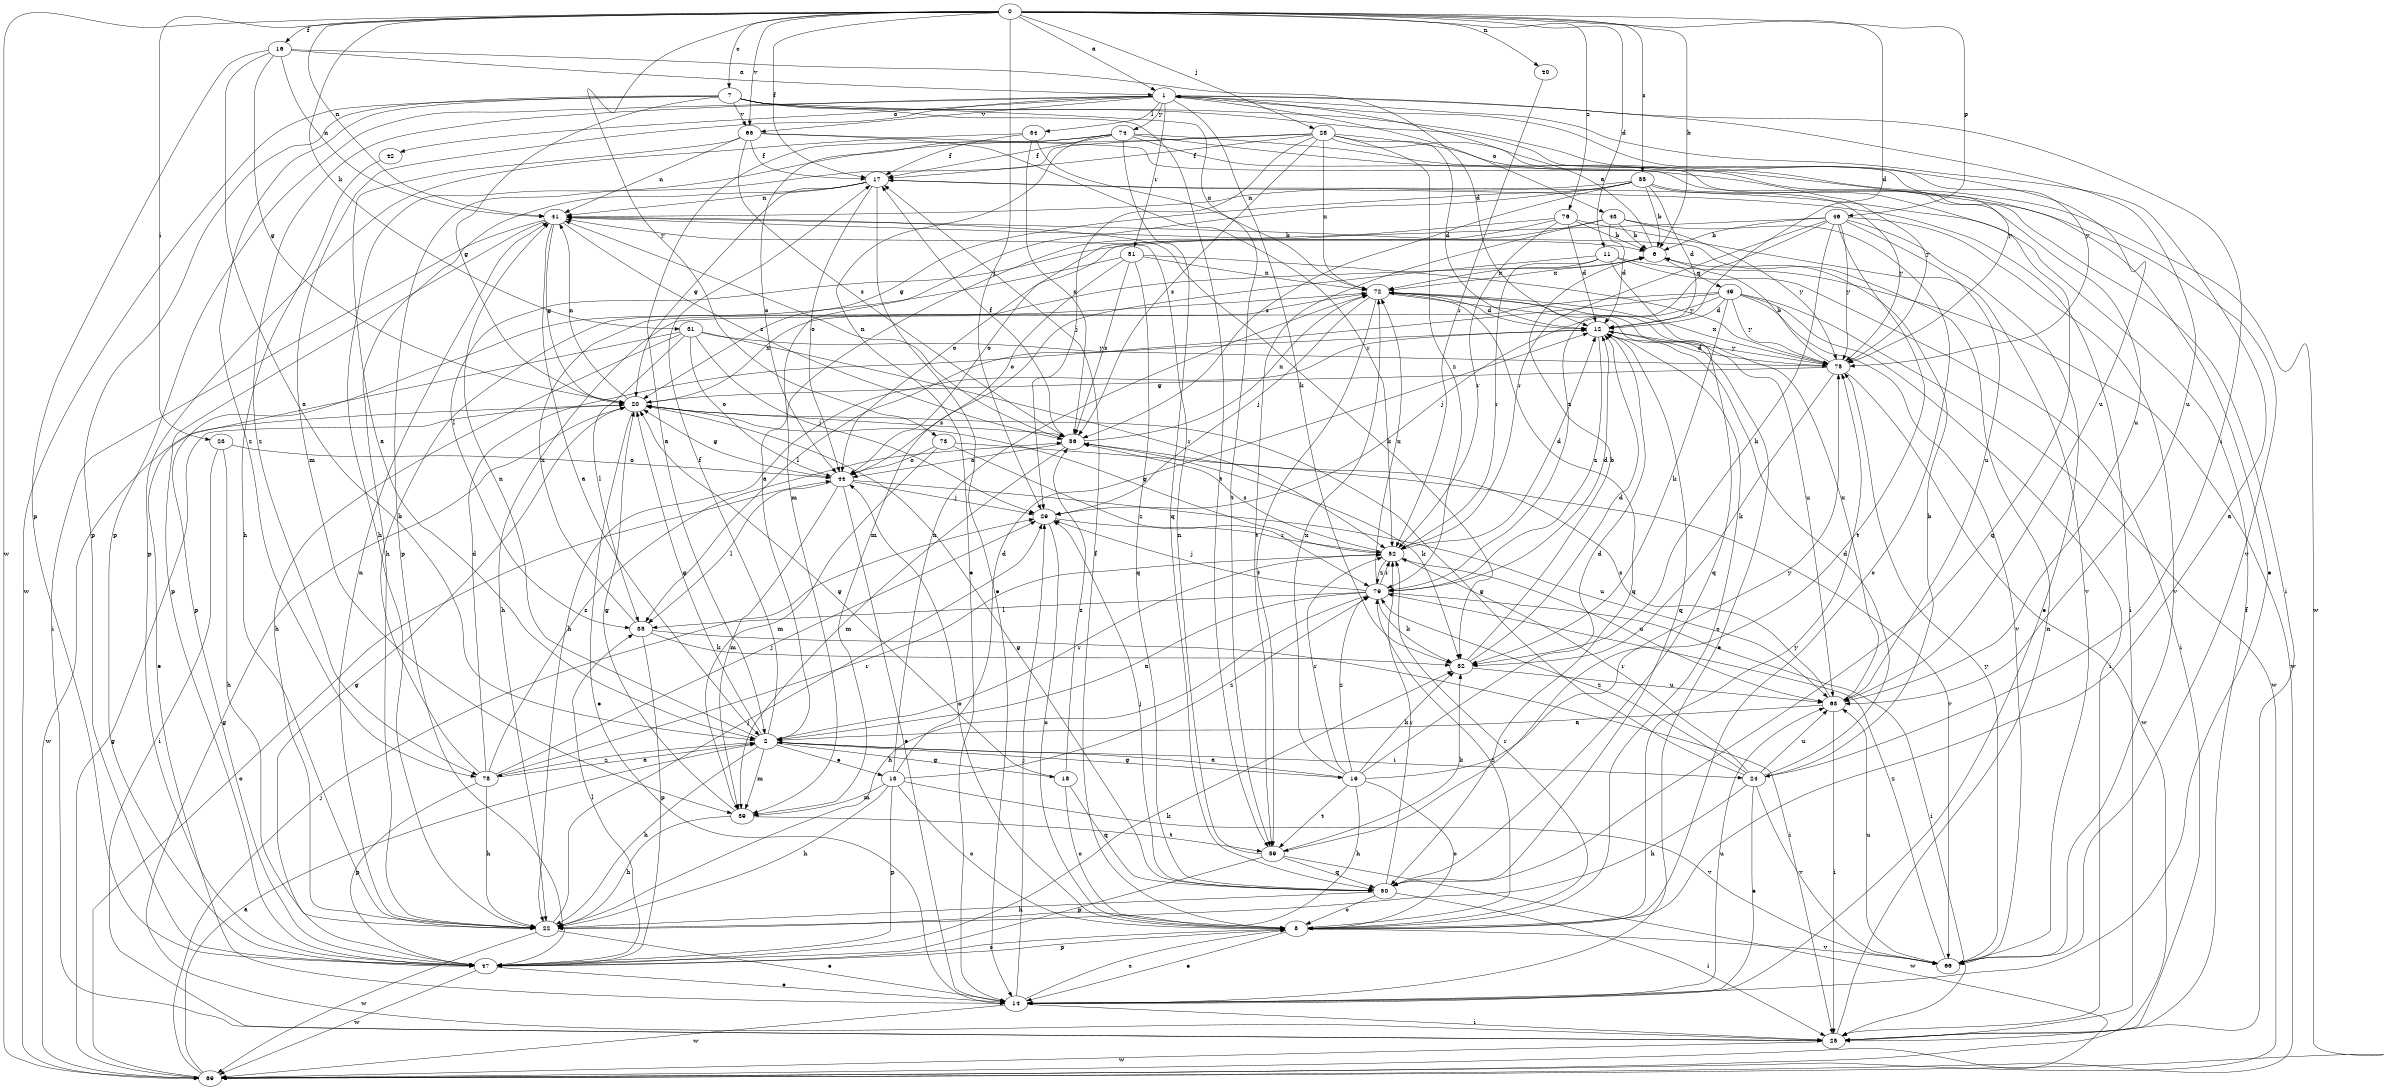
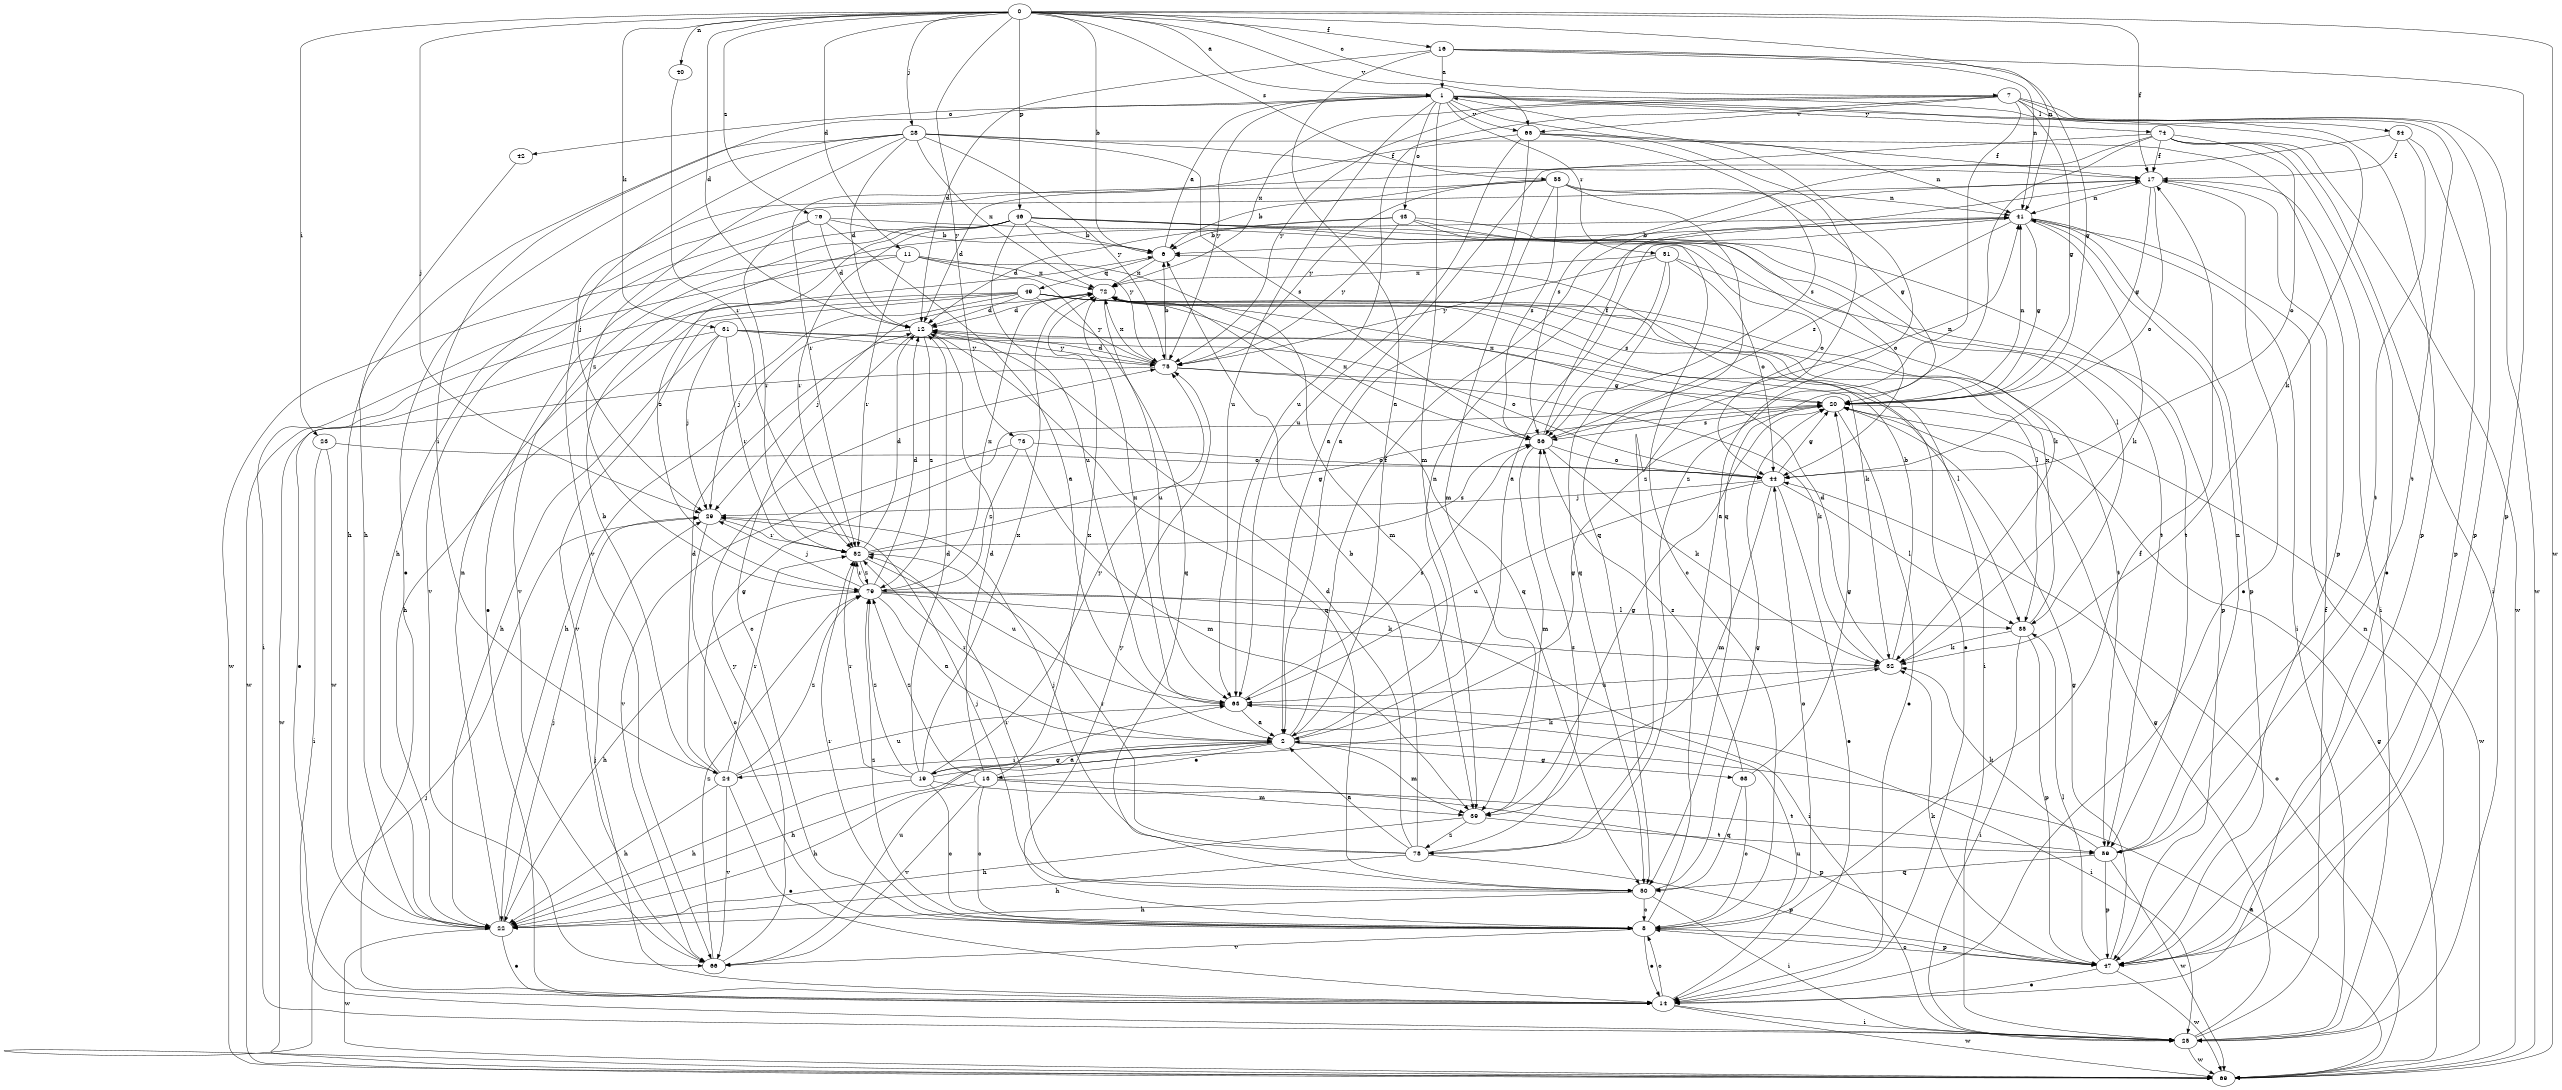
(229, 685) -> (334, 685)
(627, 754) -> (1448, 834)
(1066, 779) -> (1744, 779)
